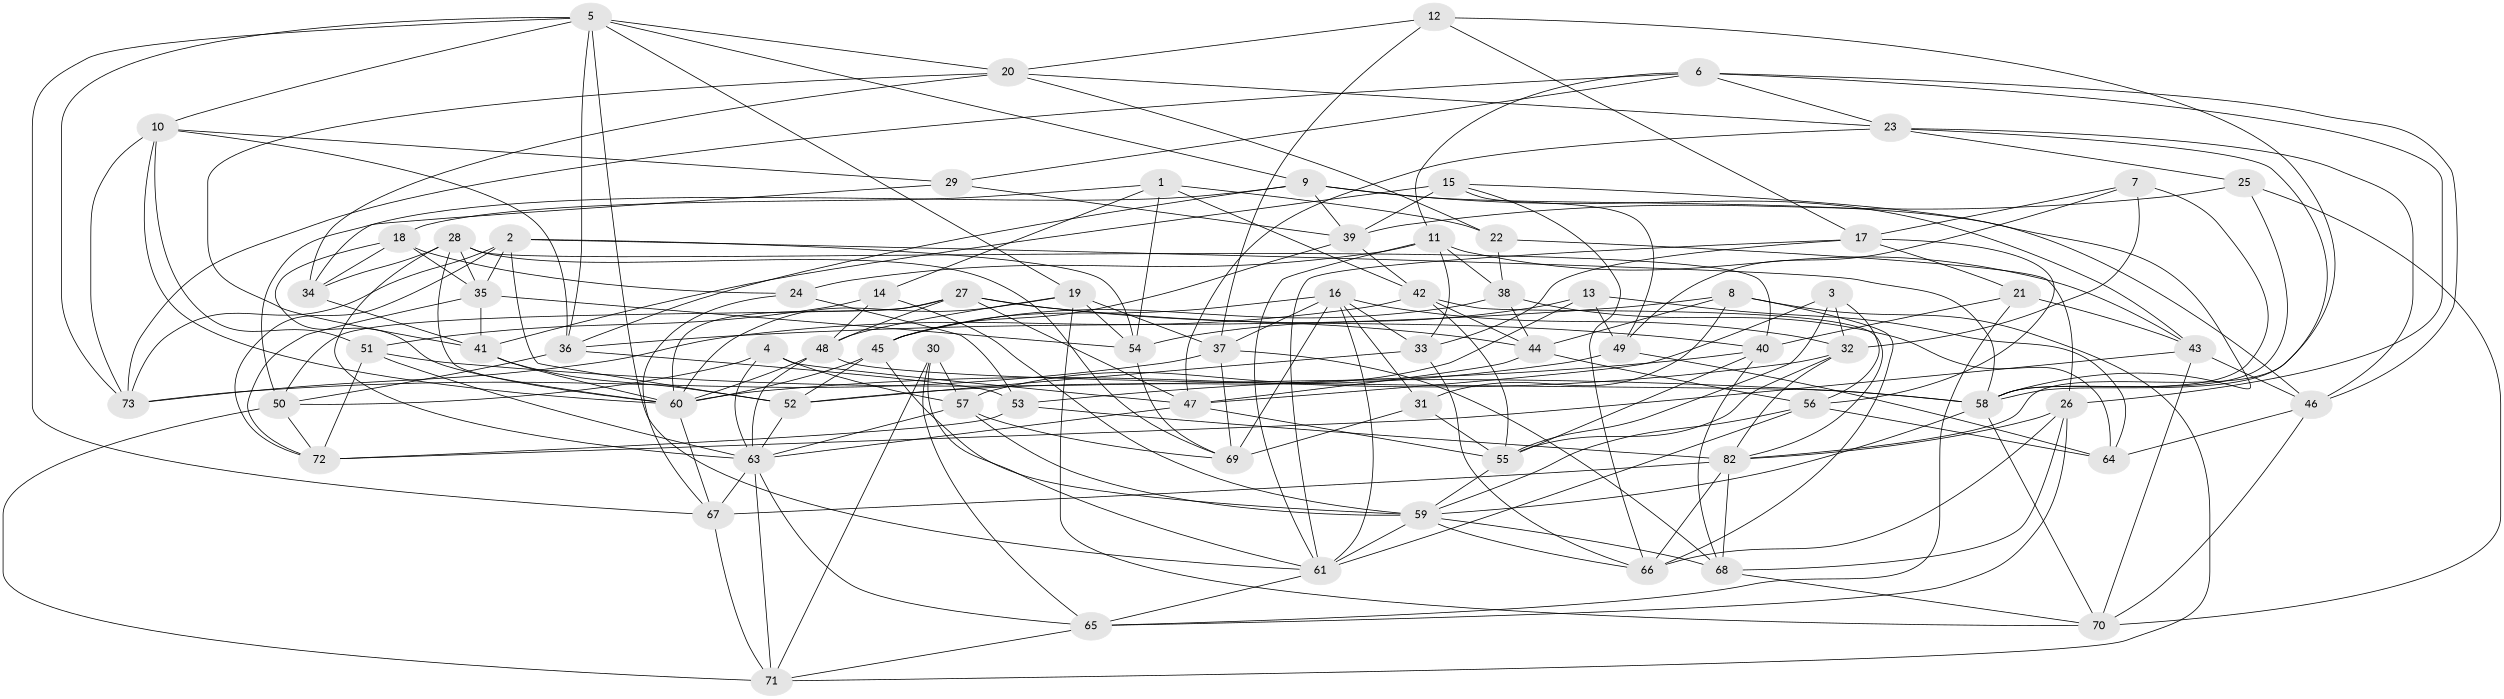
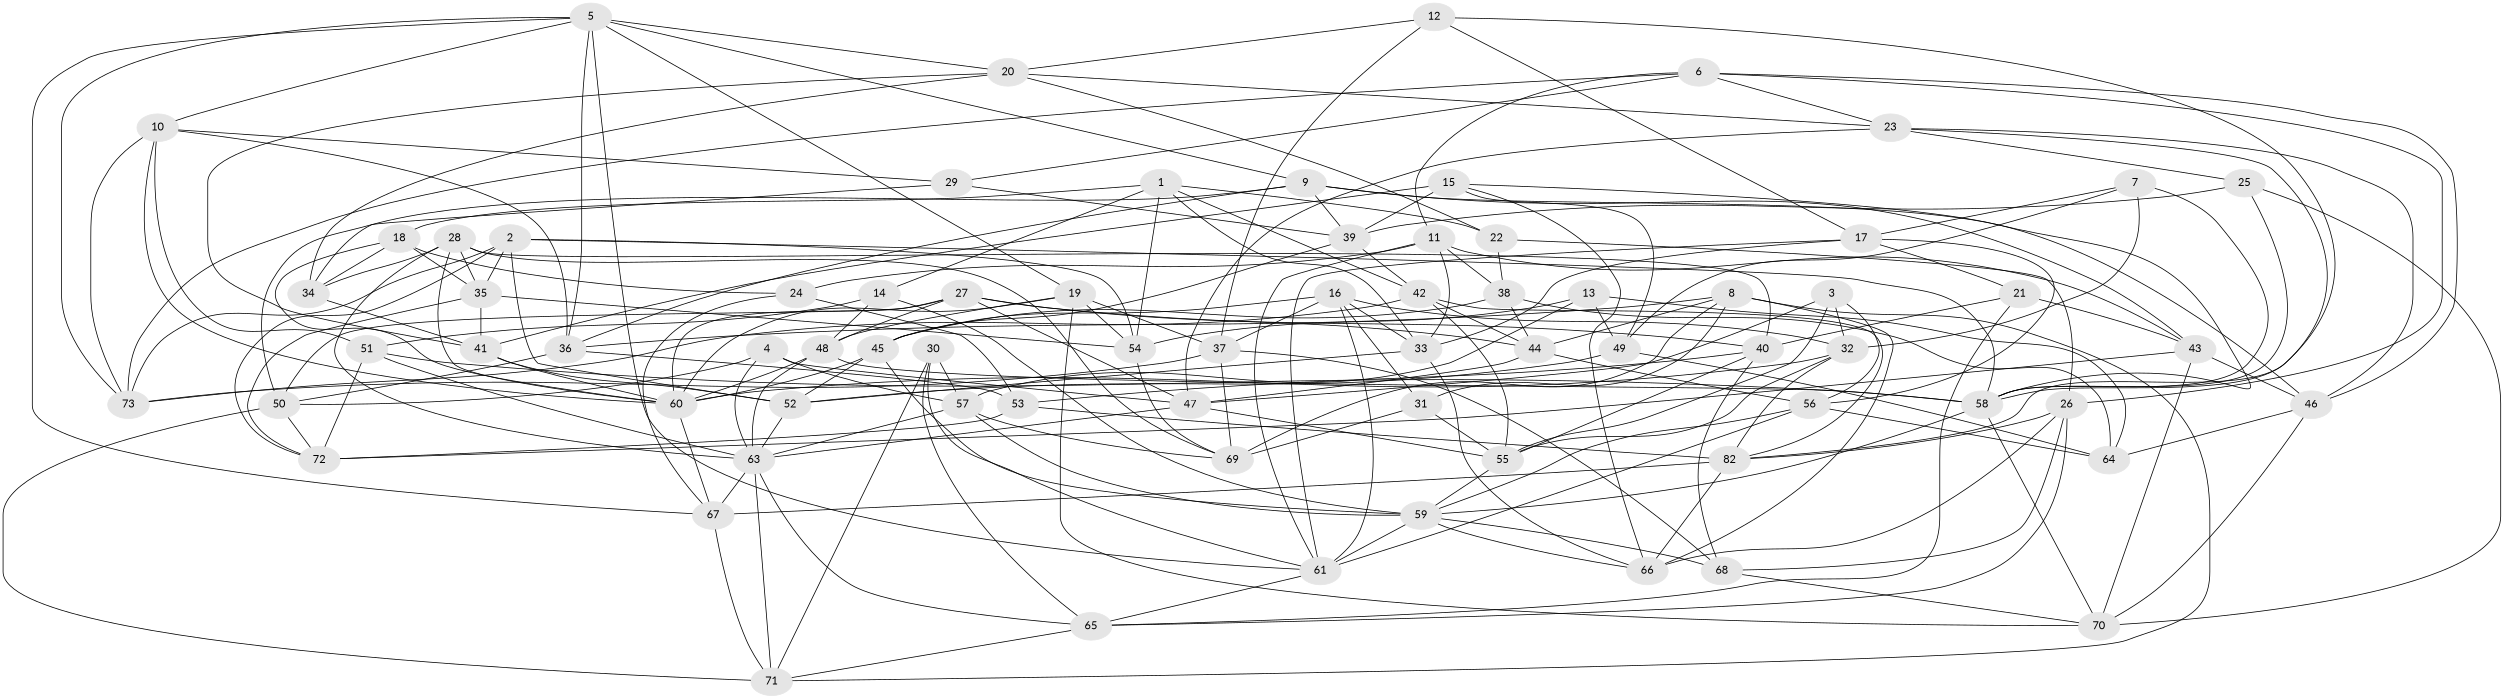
none -> (1353, 275)
(1286, 374) -> (1377, 396)
(1726, 516) -> none
